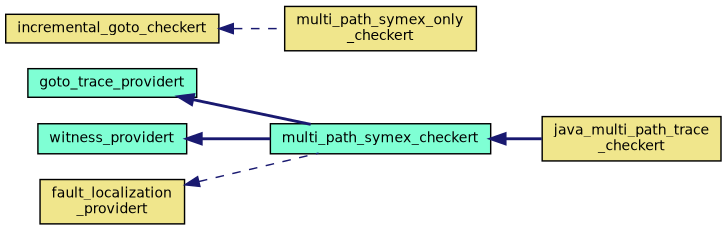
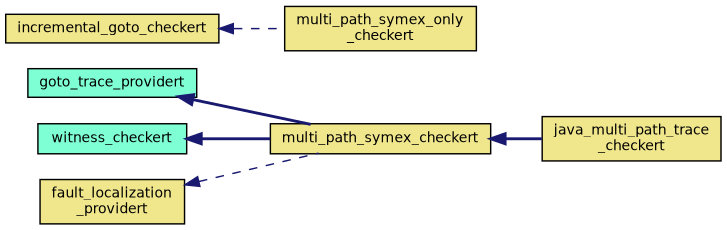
(112, 139) -> (112, 139)
(381, 139) -> (381, 139)
